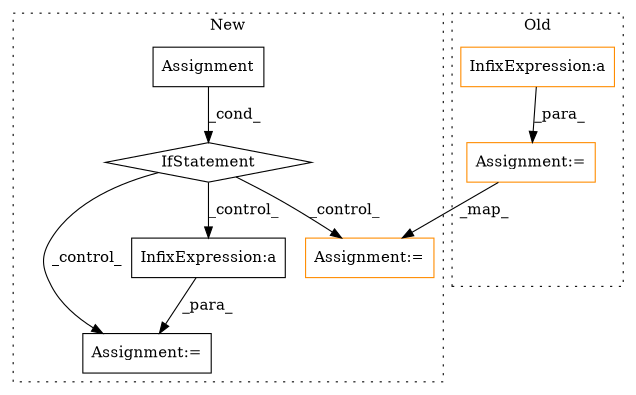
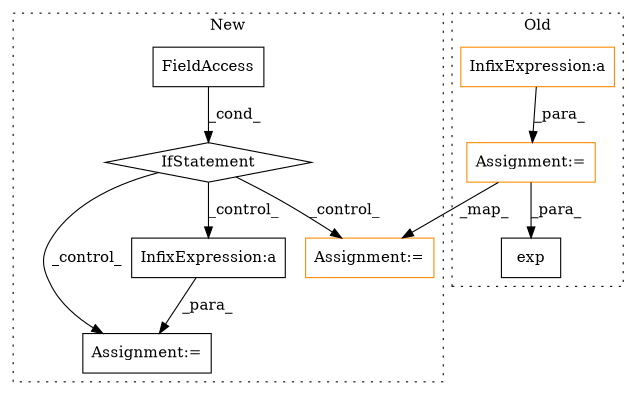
(208, 67) -> (208, 67)
none -> (531, 258)
